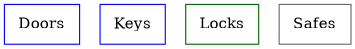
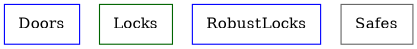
(133, 24) -> none
none -> (256, 24)
